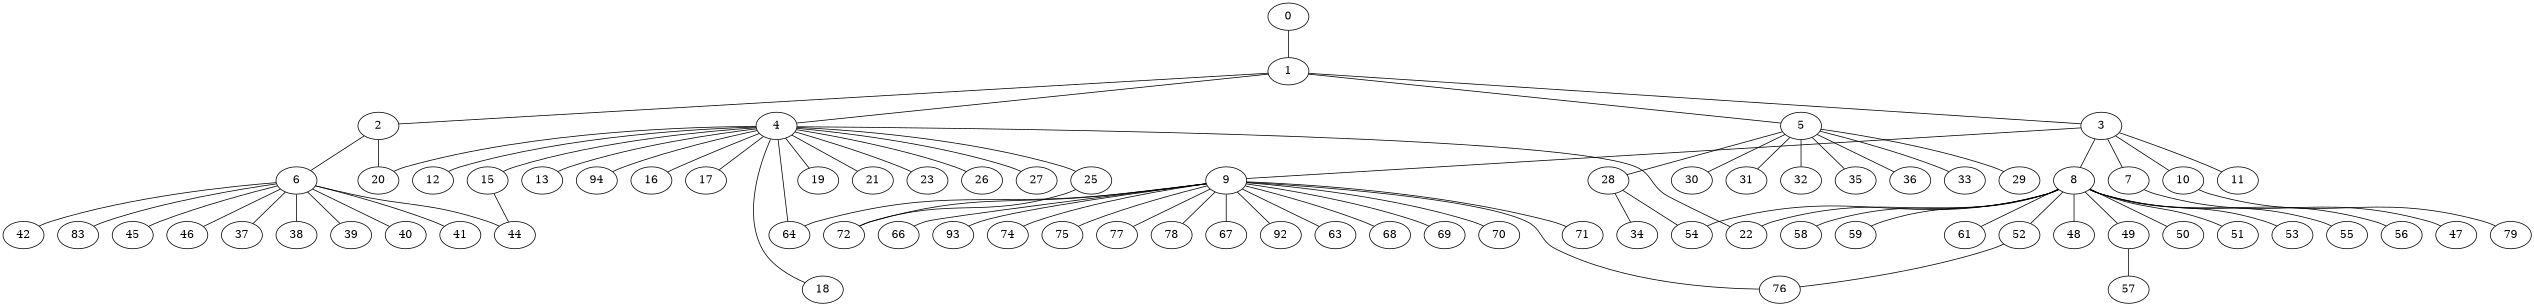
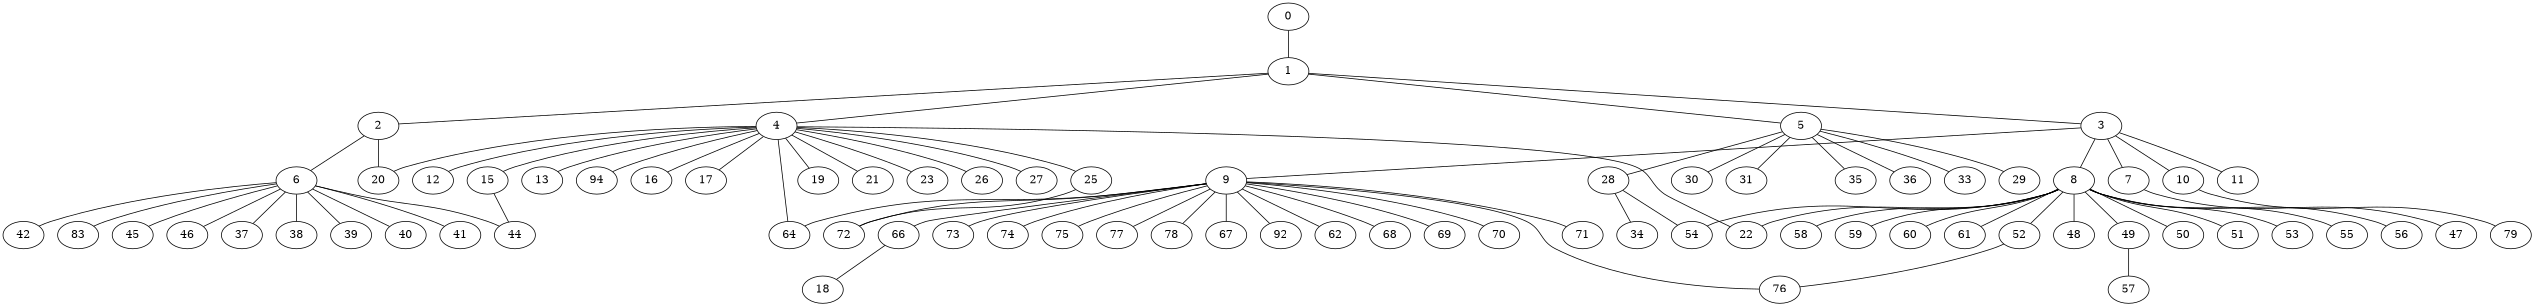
(1801, 180) -> none
(754, 221) -> (861, 262)
(953, 235) -> (953, 235)
(1335, 235) -> (1335, 235)
none -> (1910, 235)
